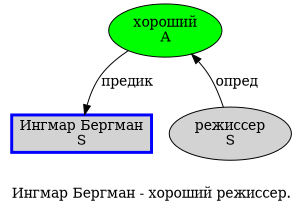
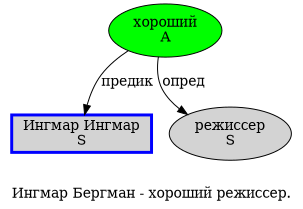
(213, 83) -> (161, 86)
(82, 134) -> (82, 134)
